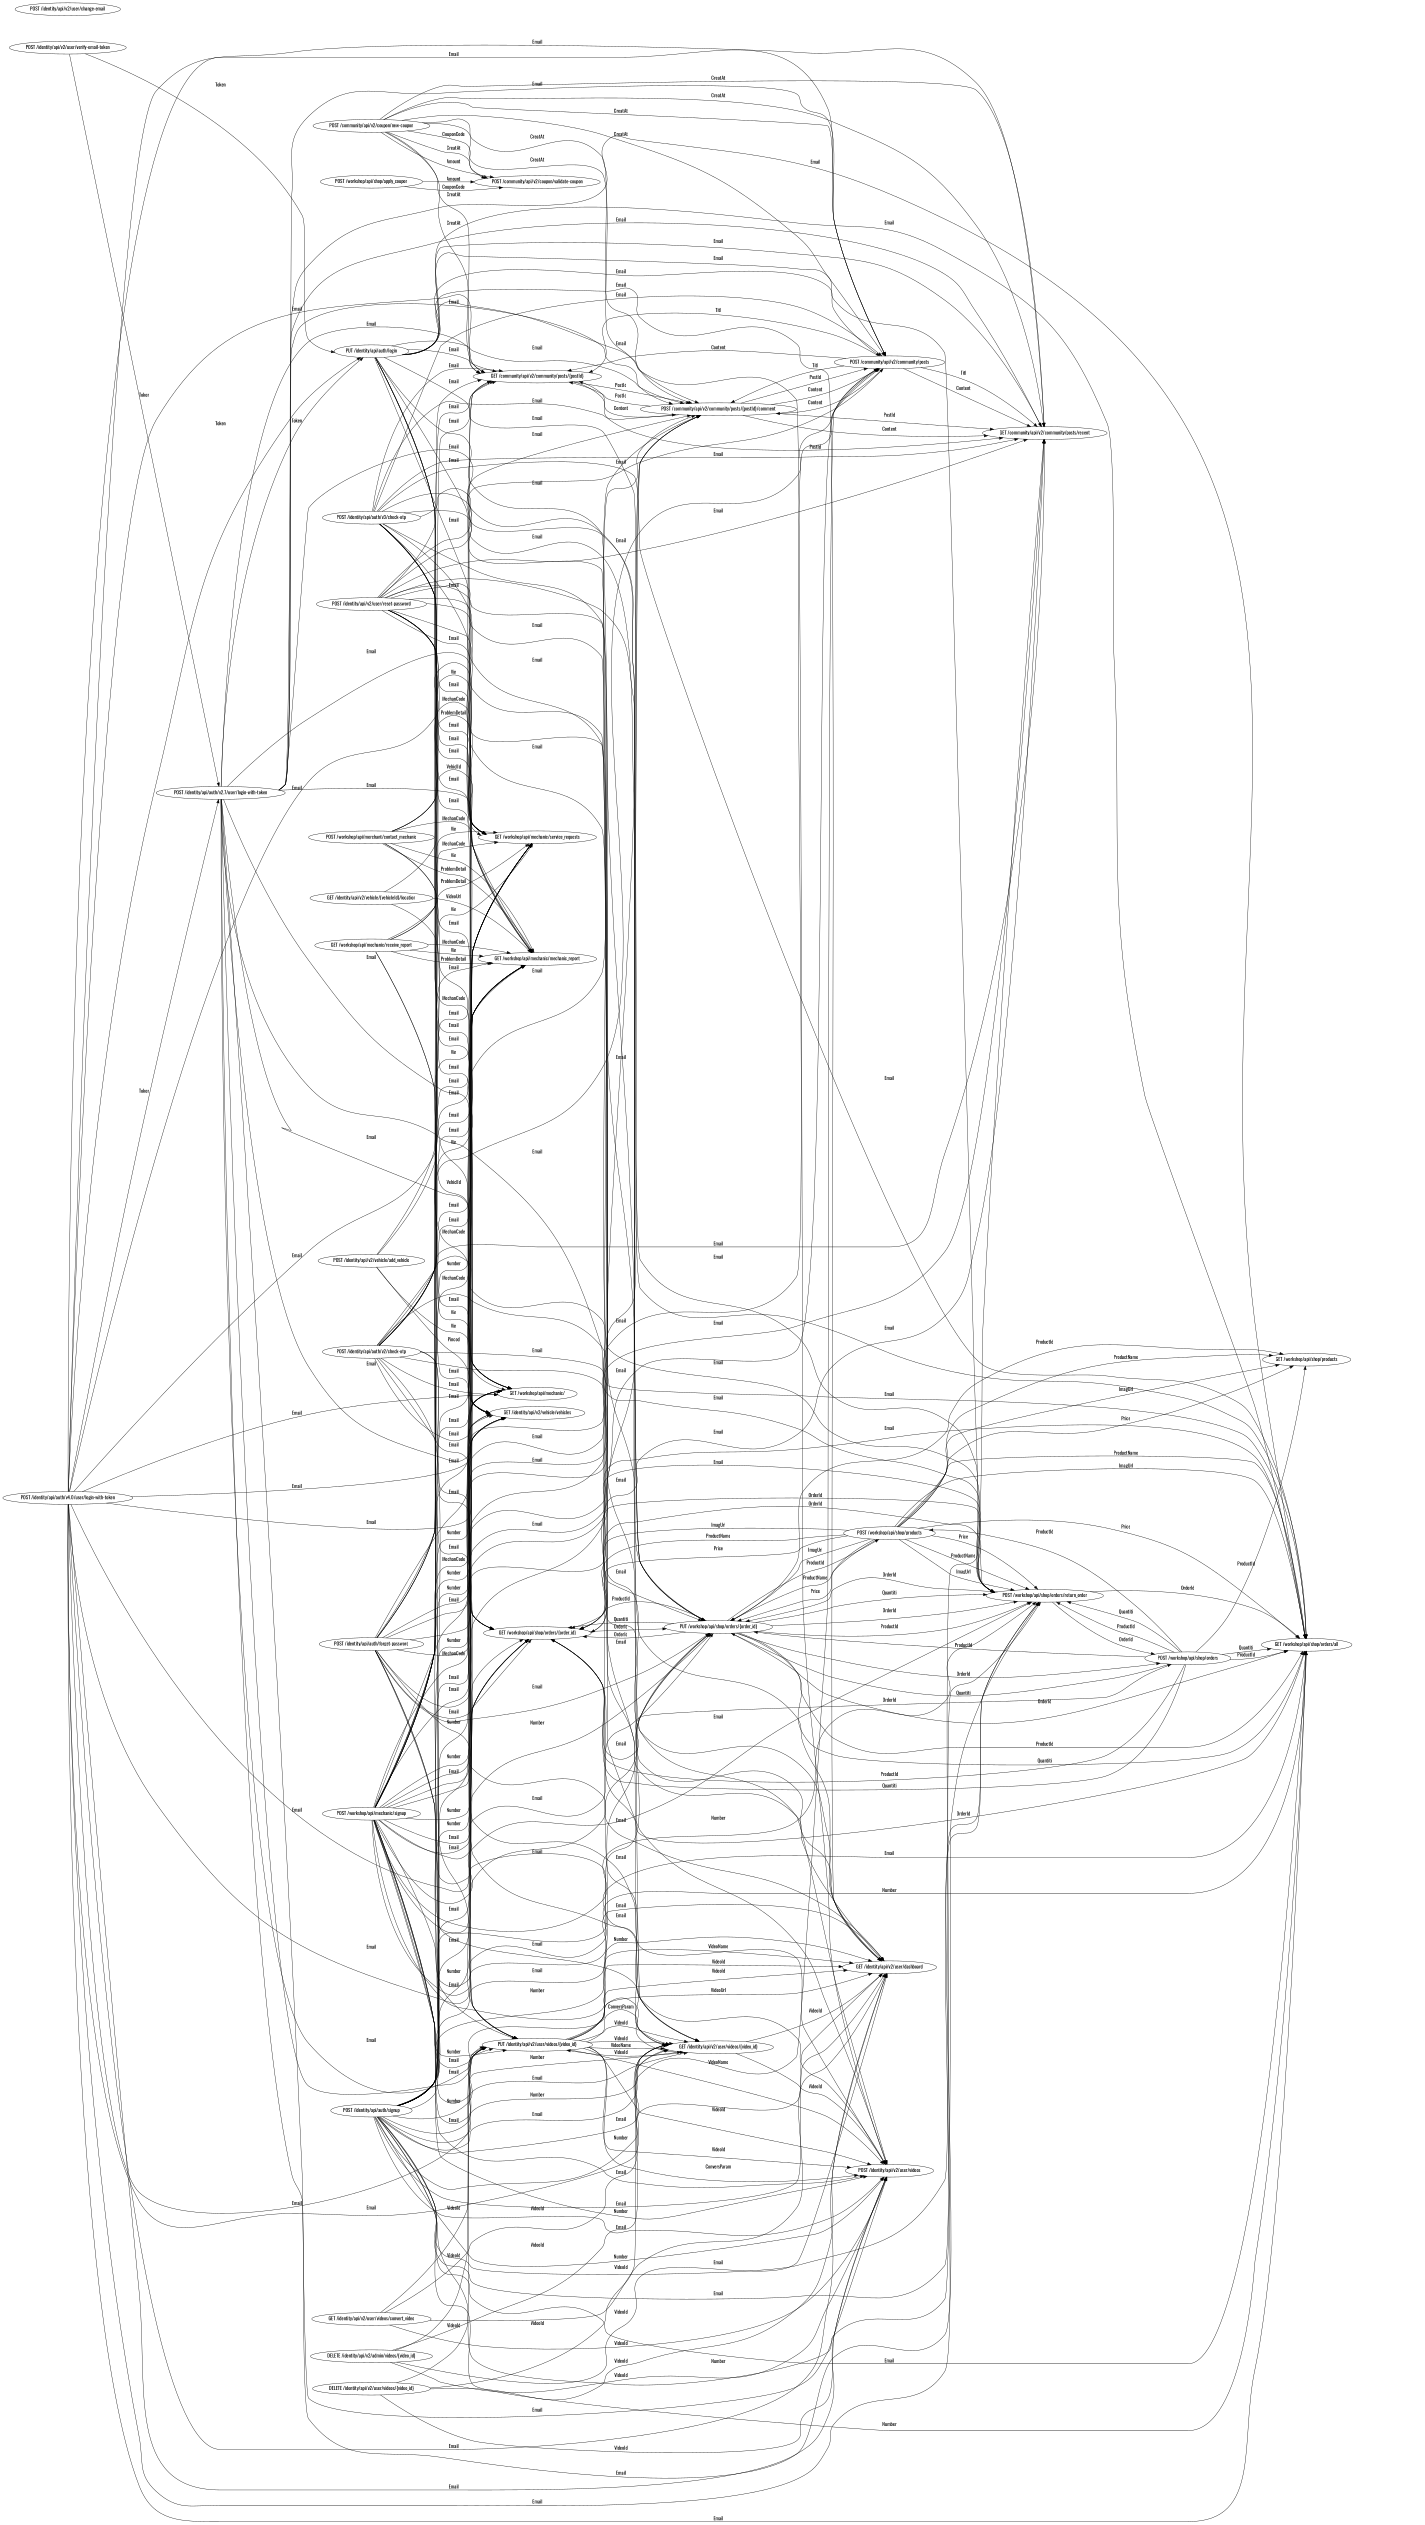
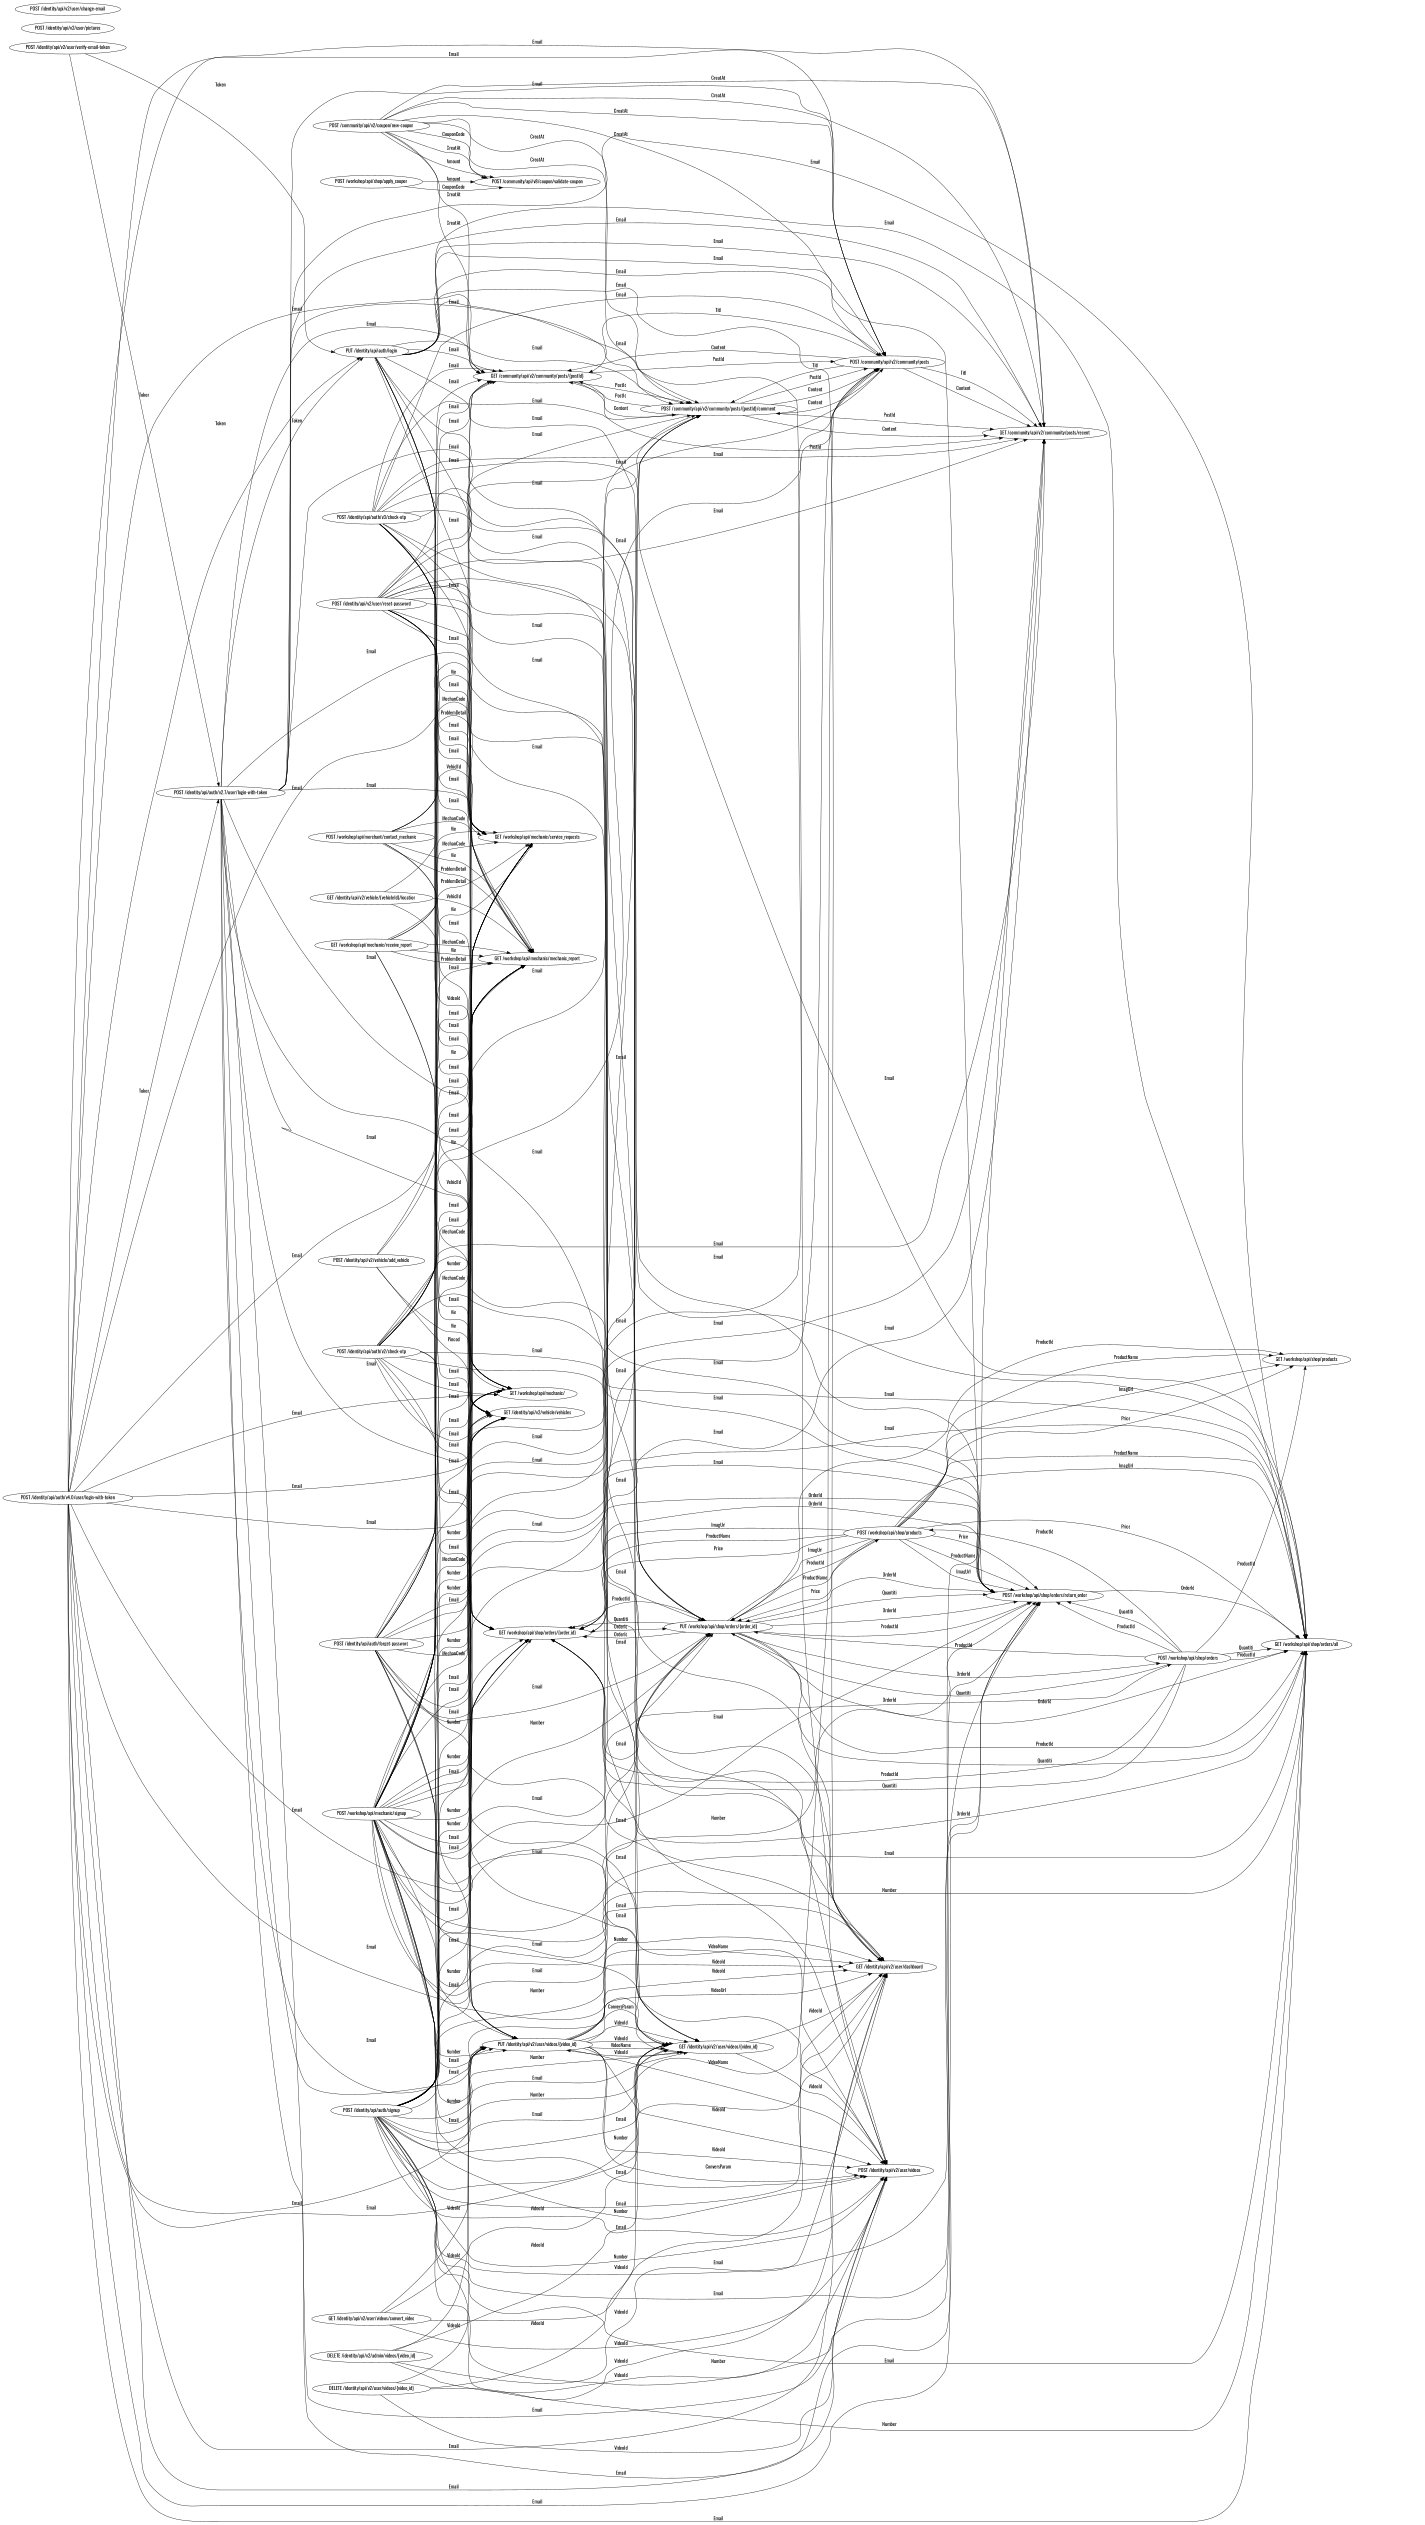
none -> (68, 28)
(537, 182) -> (537, 182)
none -> (710, 366)
(454, 897) -> (454, 897)
(454, 999) -> (454, 999)
(1098, 1635) -> none
